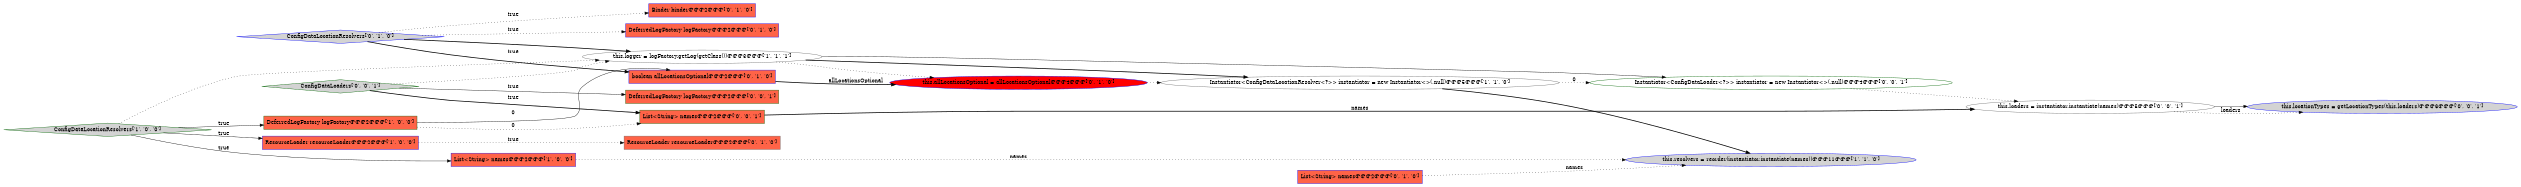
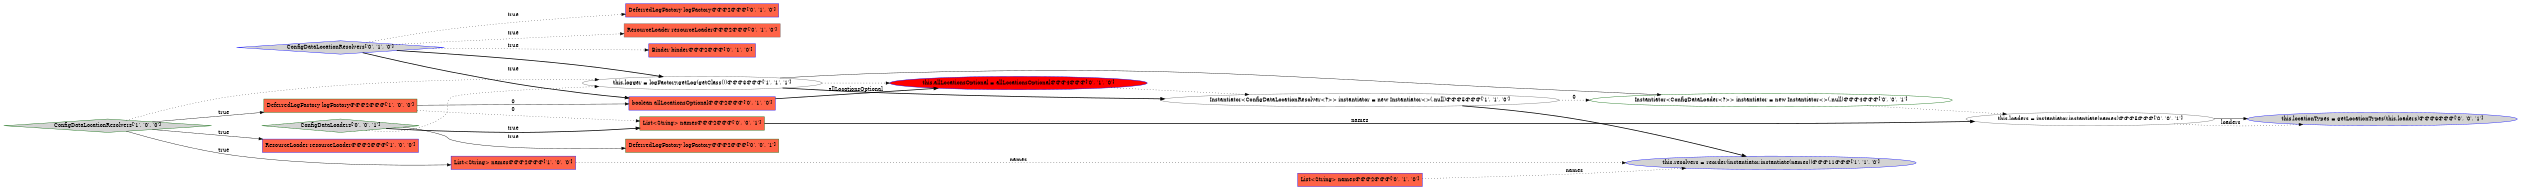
(519, 143) -> (508, 39)
